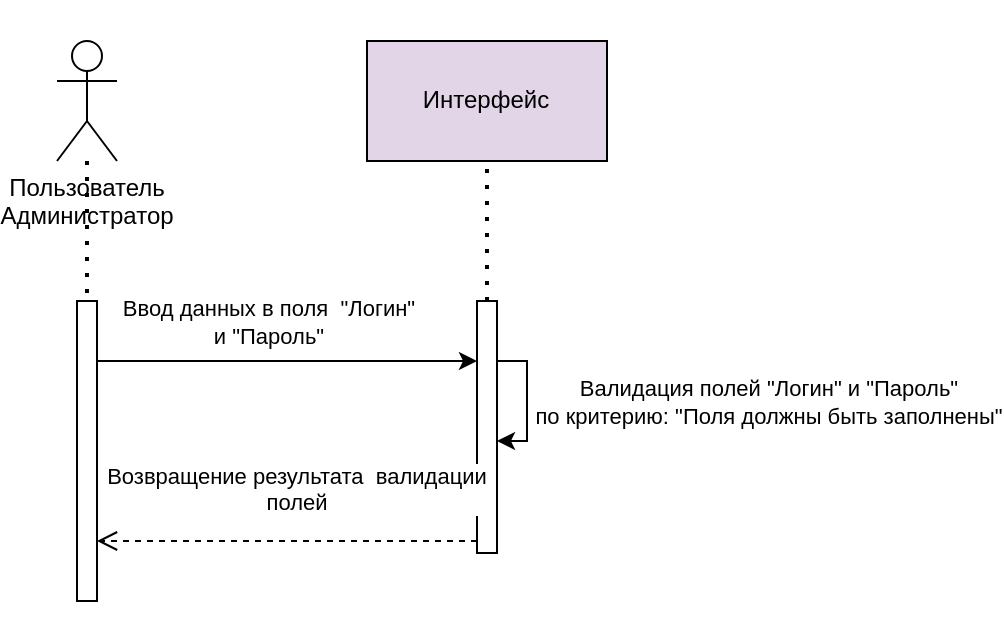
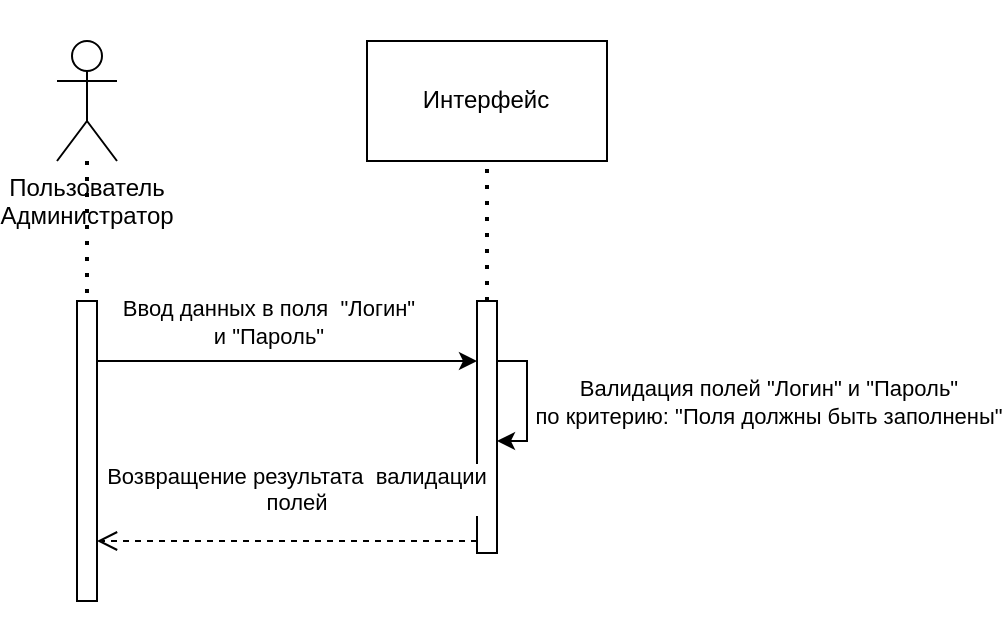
(487, 101) -> (487, 101)
